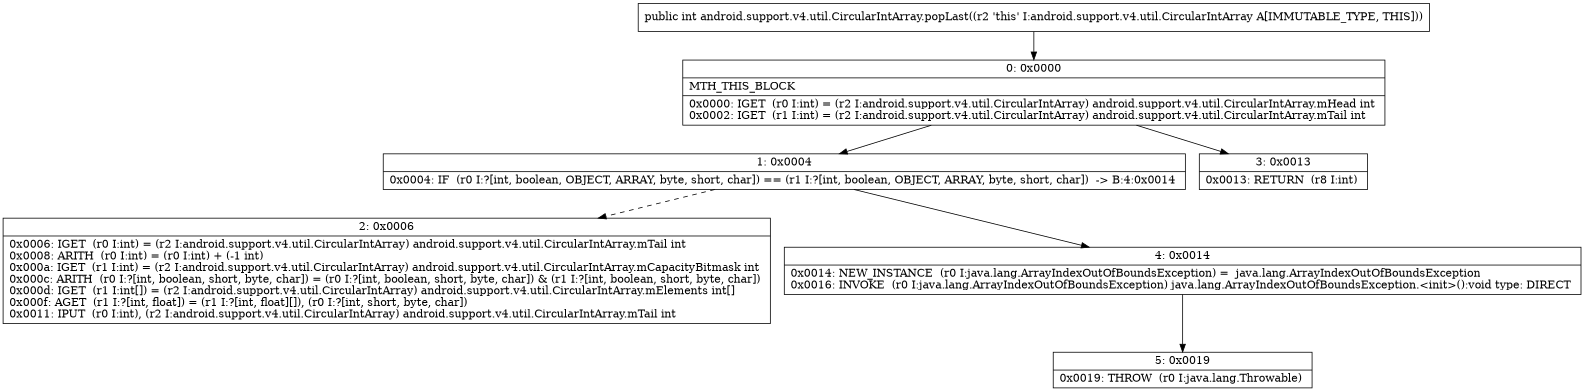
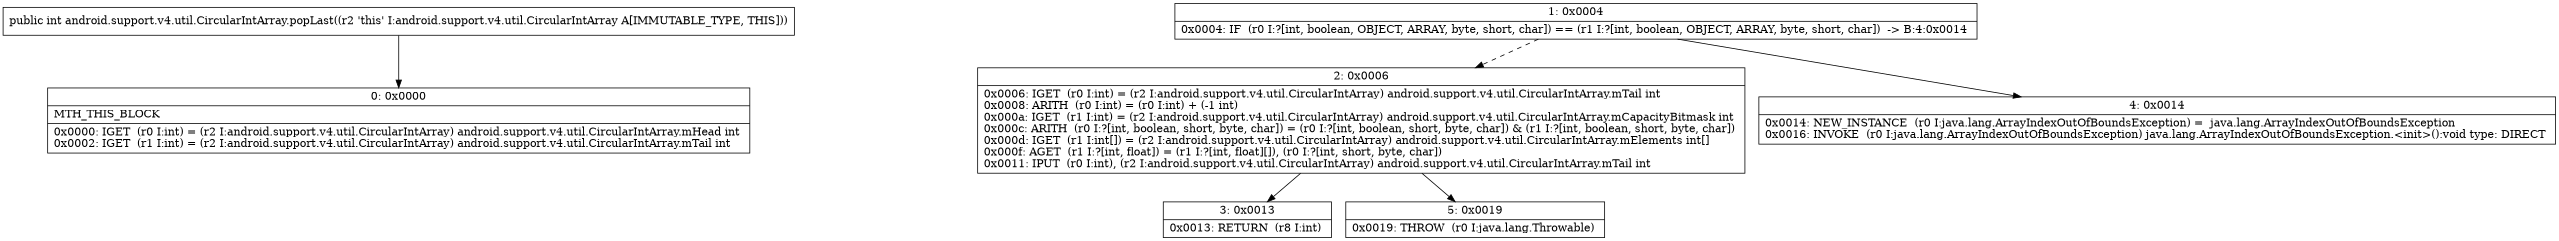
(889, 138) -> none
(1179, 138) -> (1287, 185)
(1183, 319) -> (1436, 185)
